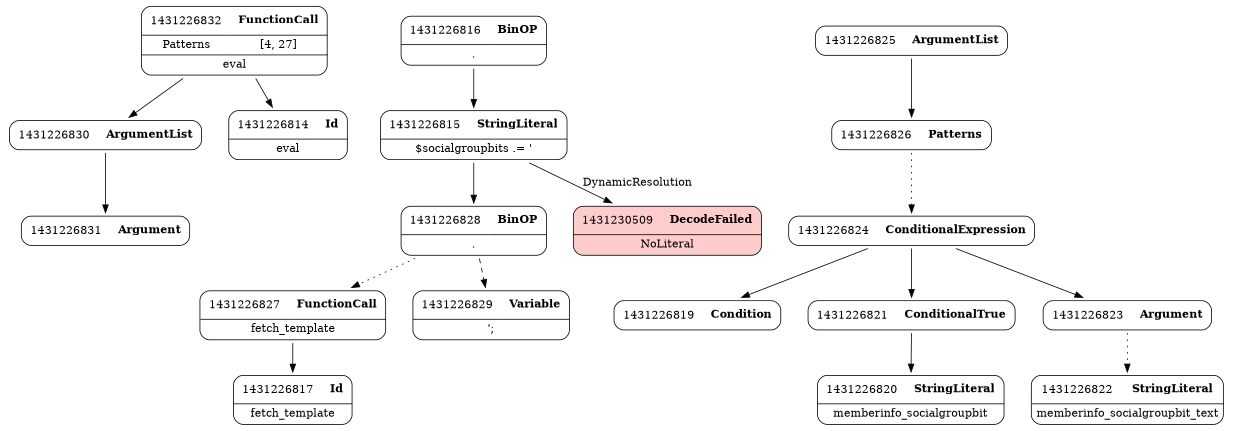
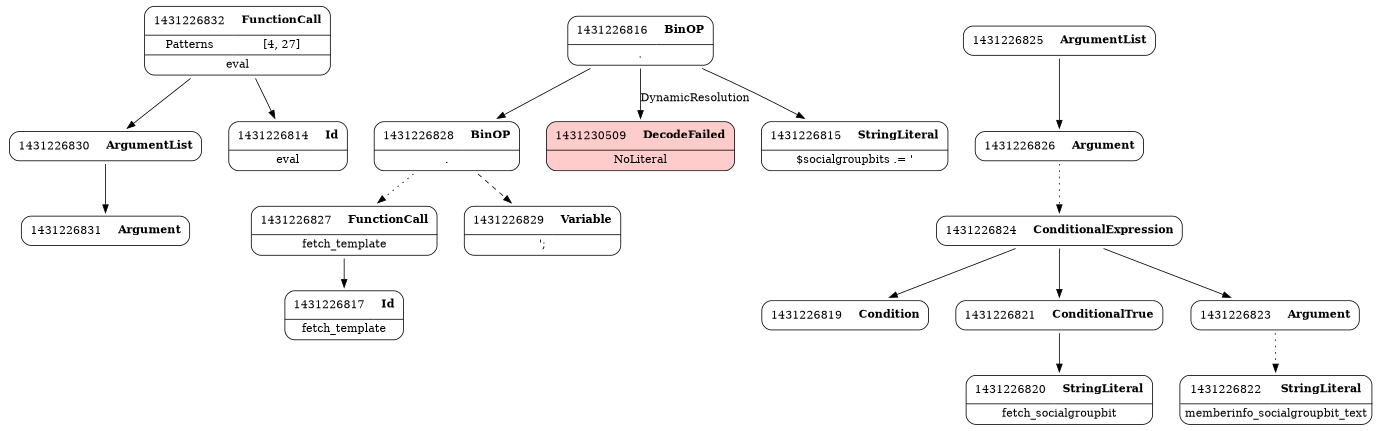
(955, 134) -> (1104, 145)
(474, 179) -> (547, 91)
(567, 181) -> (641, 89)
(911, 413) -> (1059, 413)
